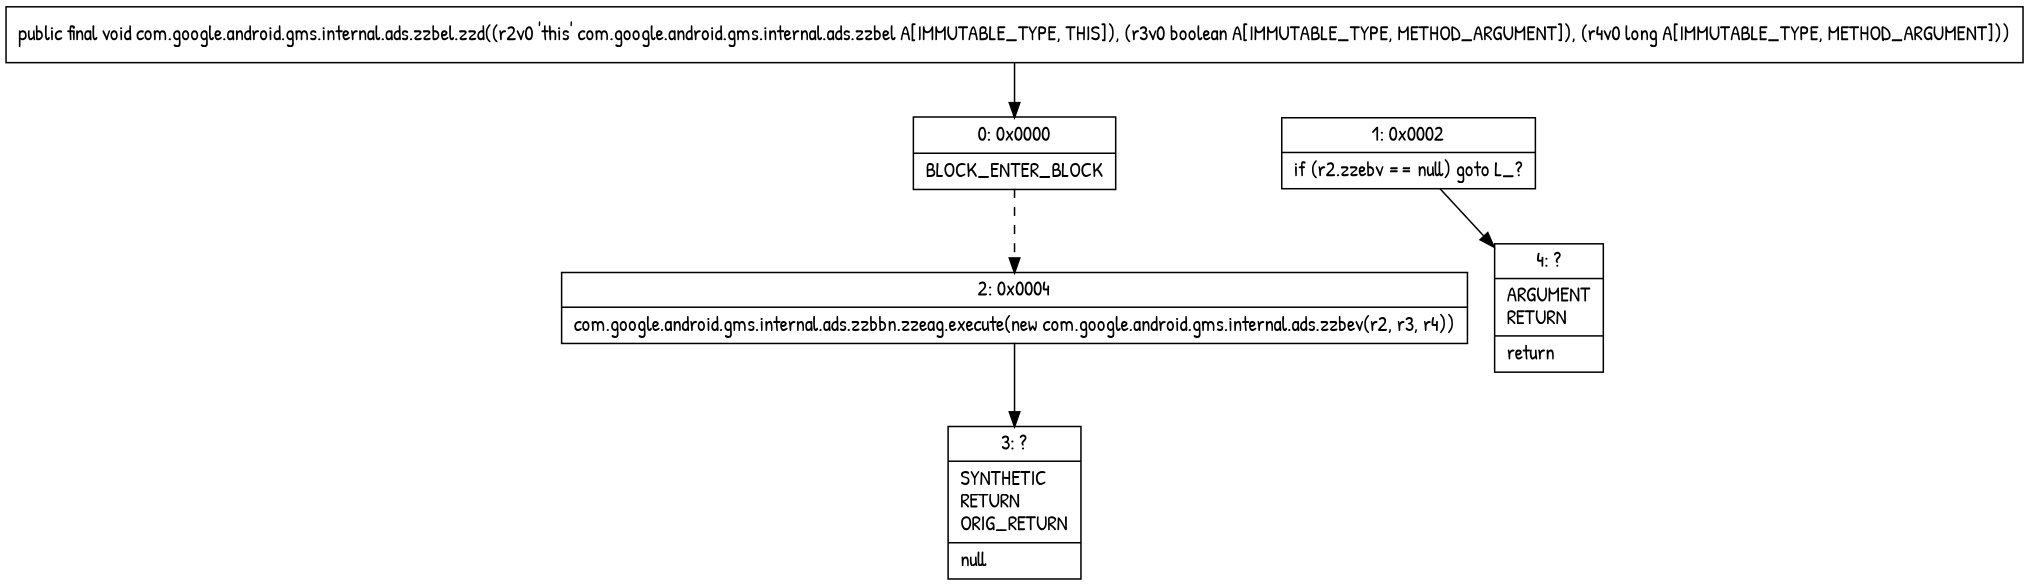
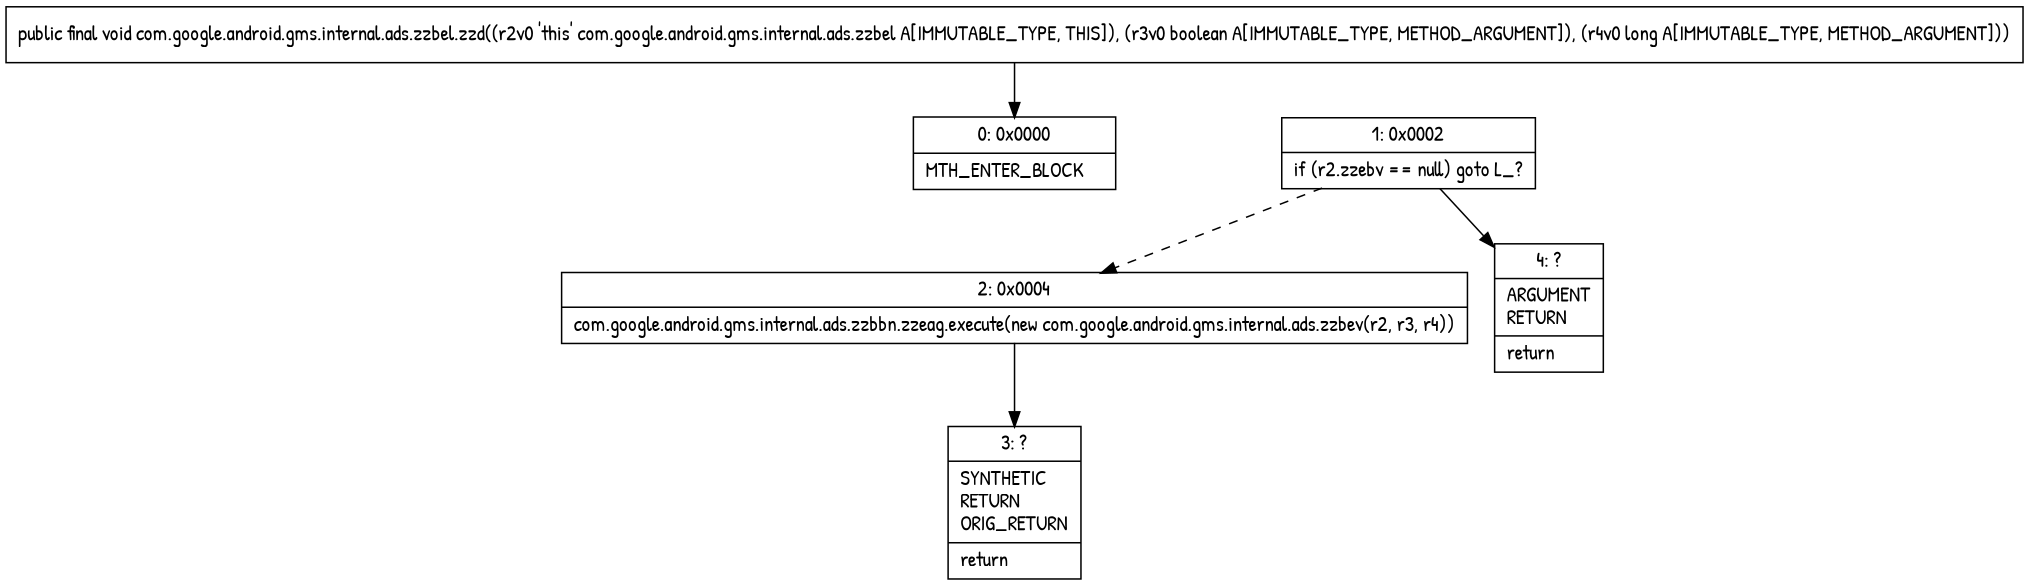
(1015, 171) -> (1005, 171)
(1015, 223) -> (1219, 228)
(974, 560) -> (984, 560)
